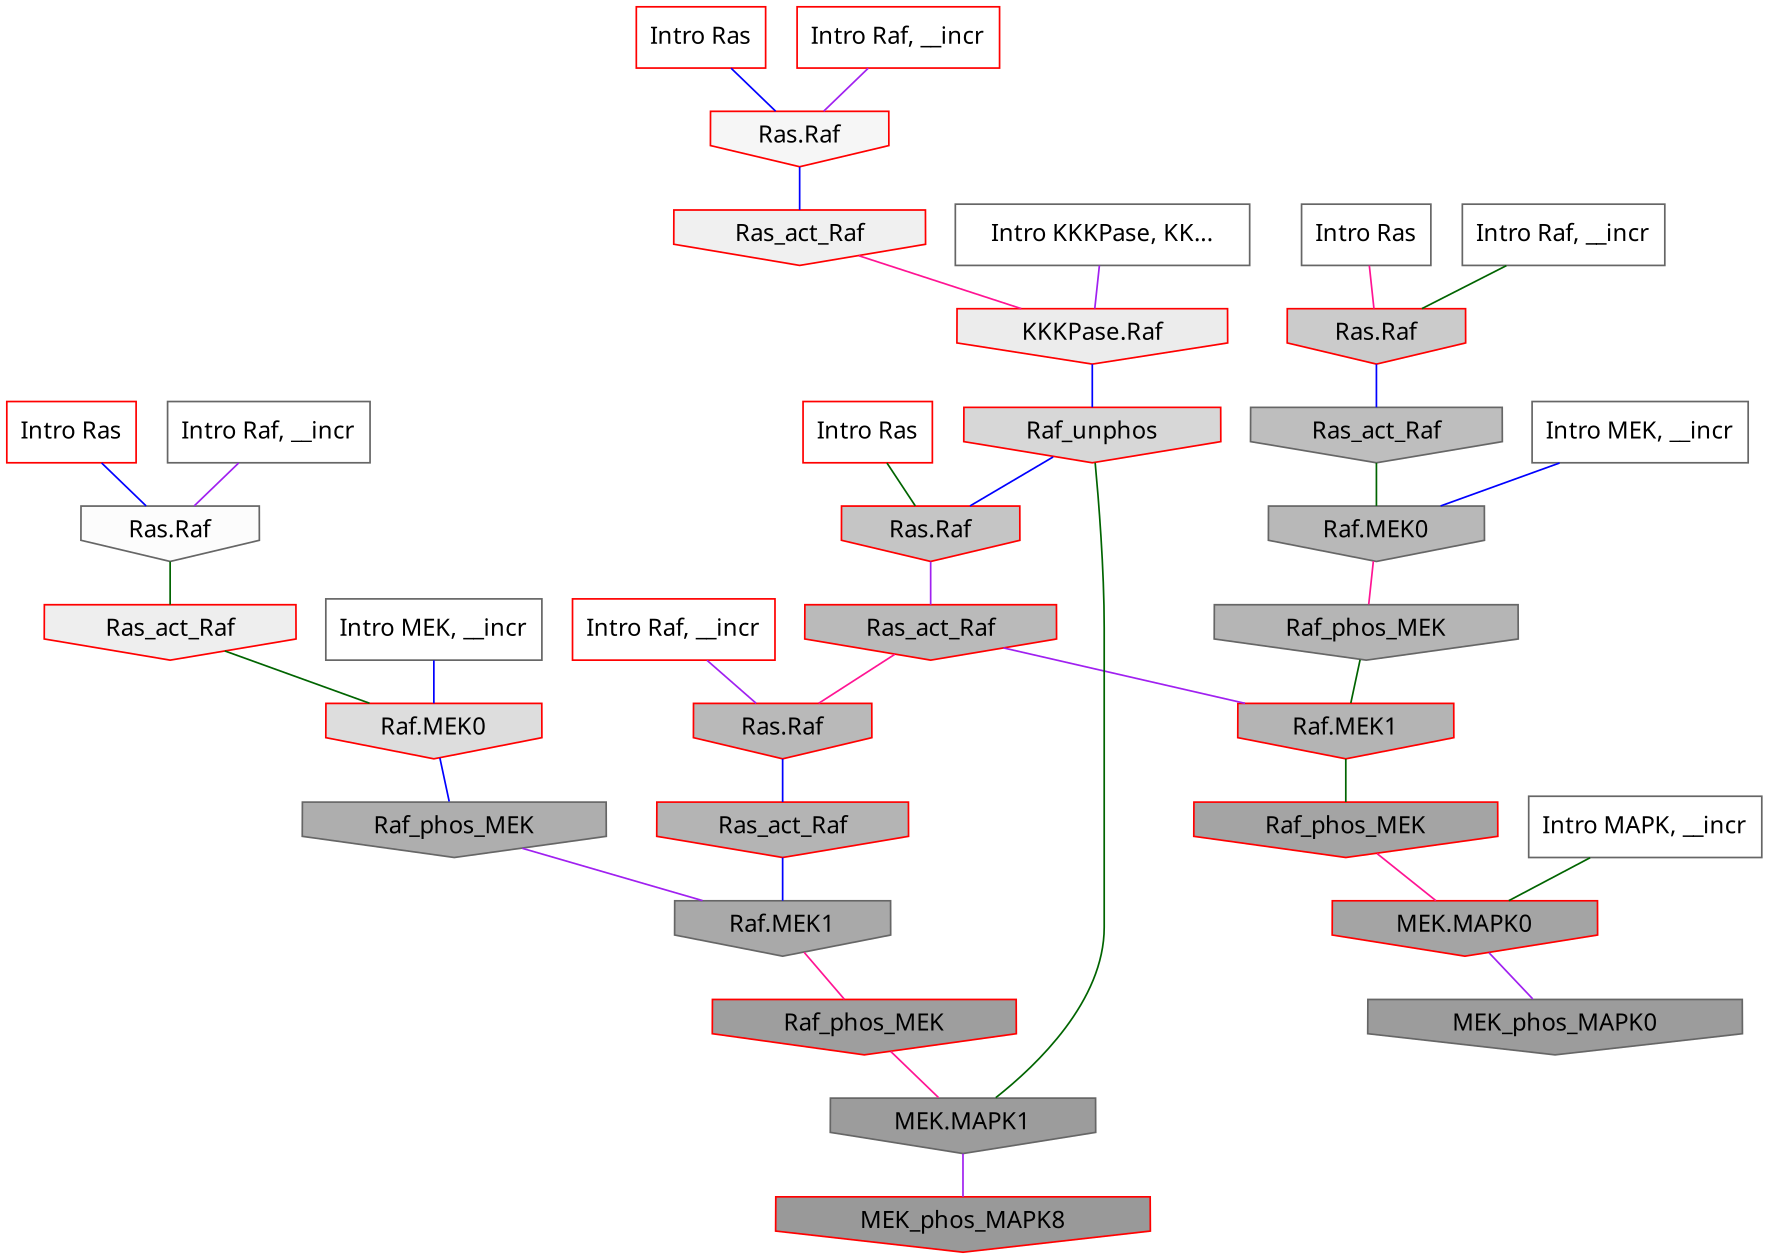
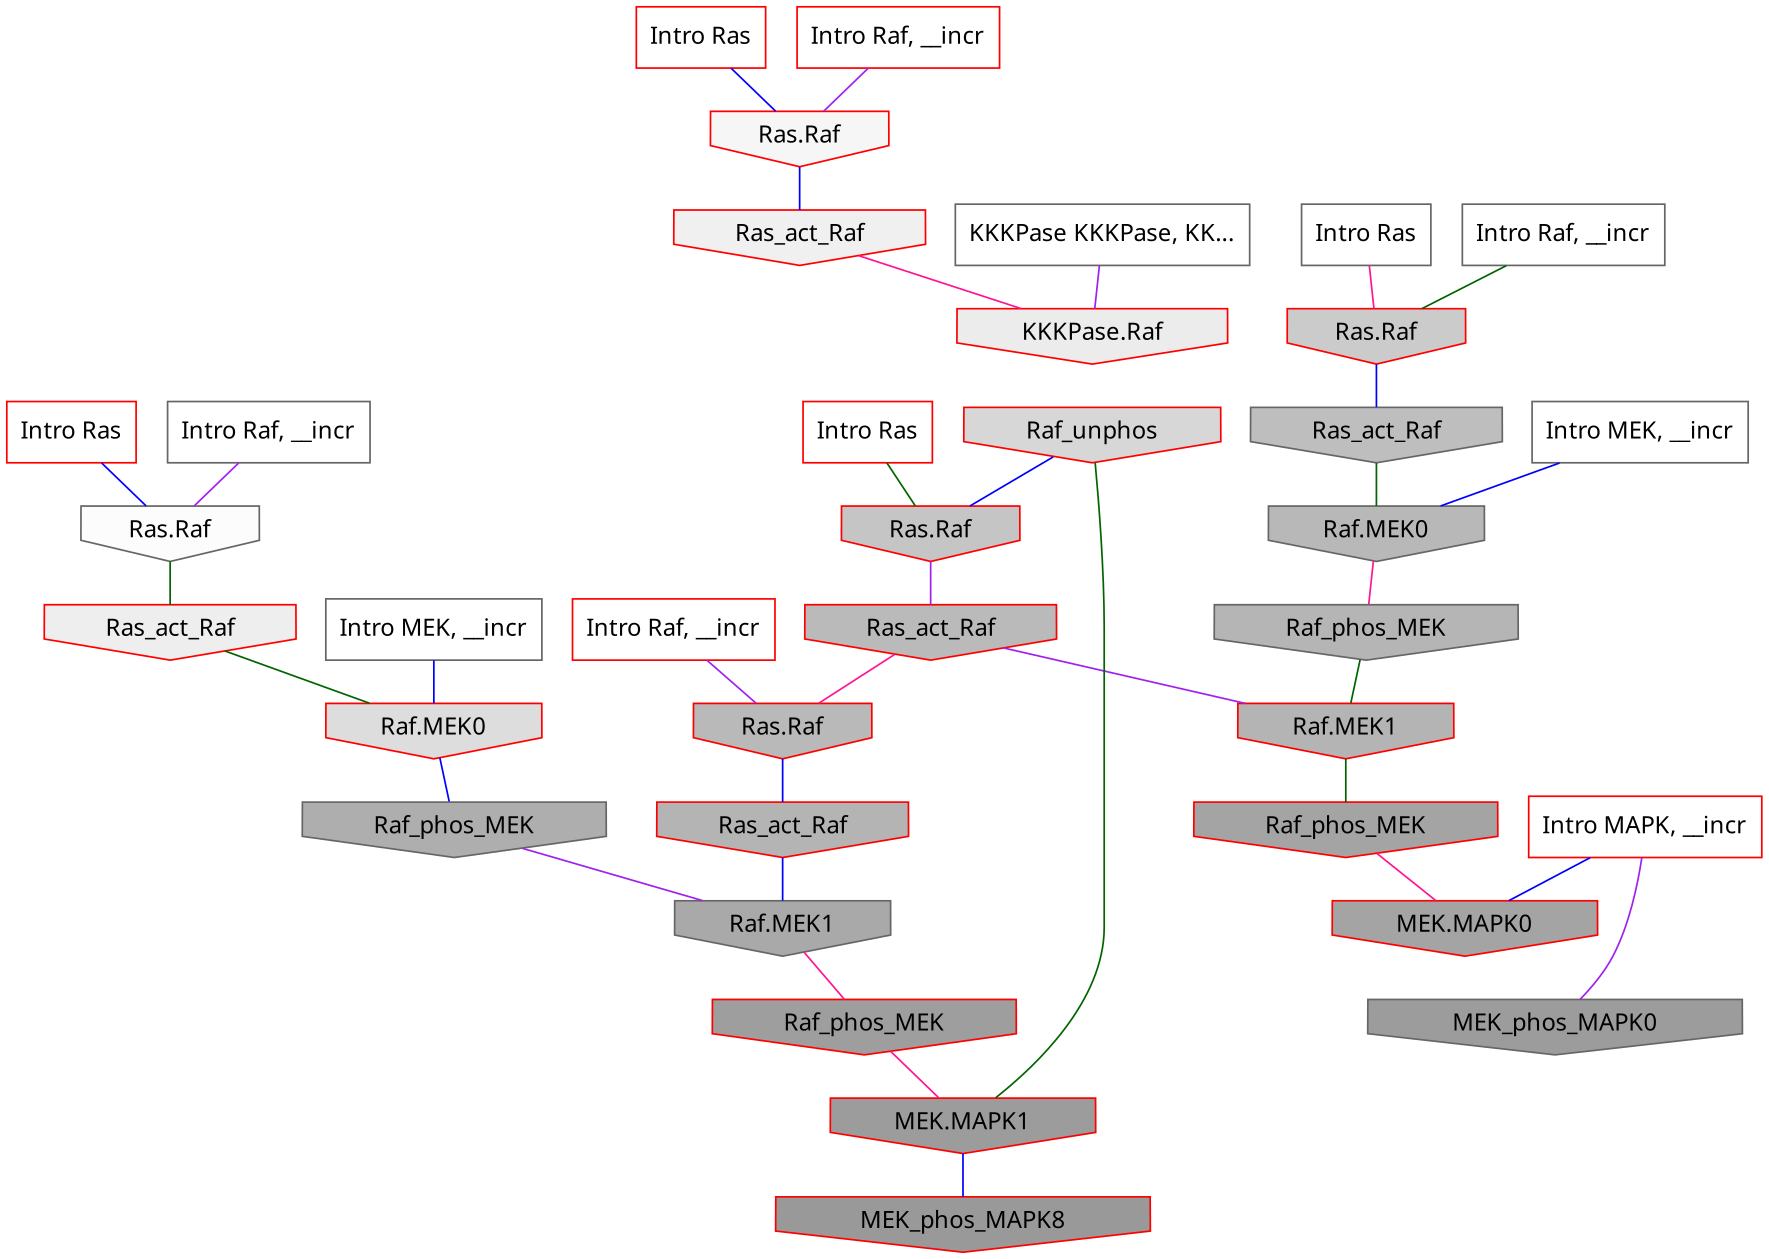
(1102, 235) -> (1102, 235)
(1092, 386) -> none
(1645, 827) -> (1645, 827)
(1549, 879) -> (1549, 879)
(1511, 976) -> (1623, 934)
(963, 1123) -> (963, 1123)
(963, 1175) -> (963, 1175)
